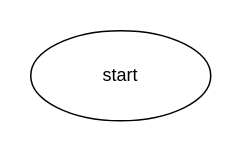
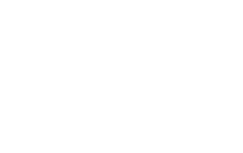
(121, 76) -> none
